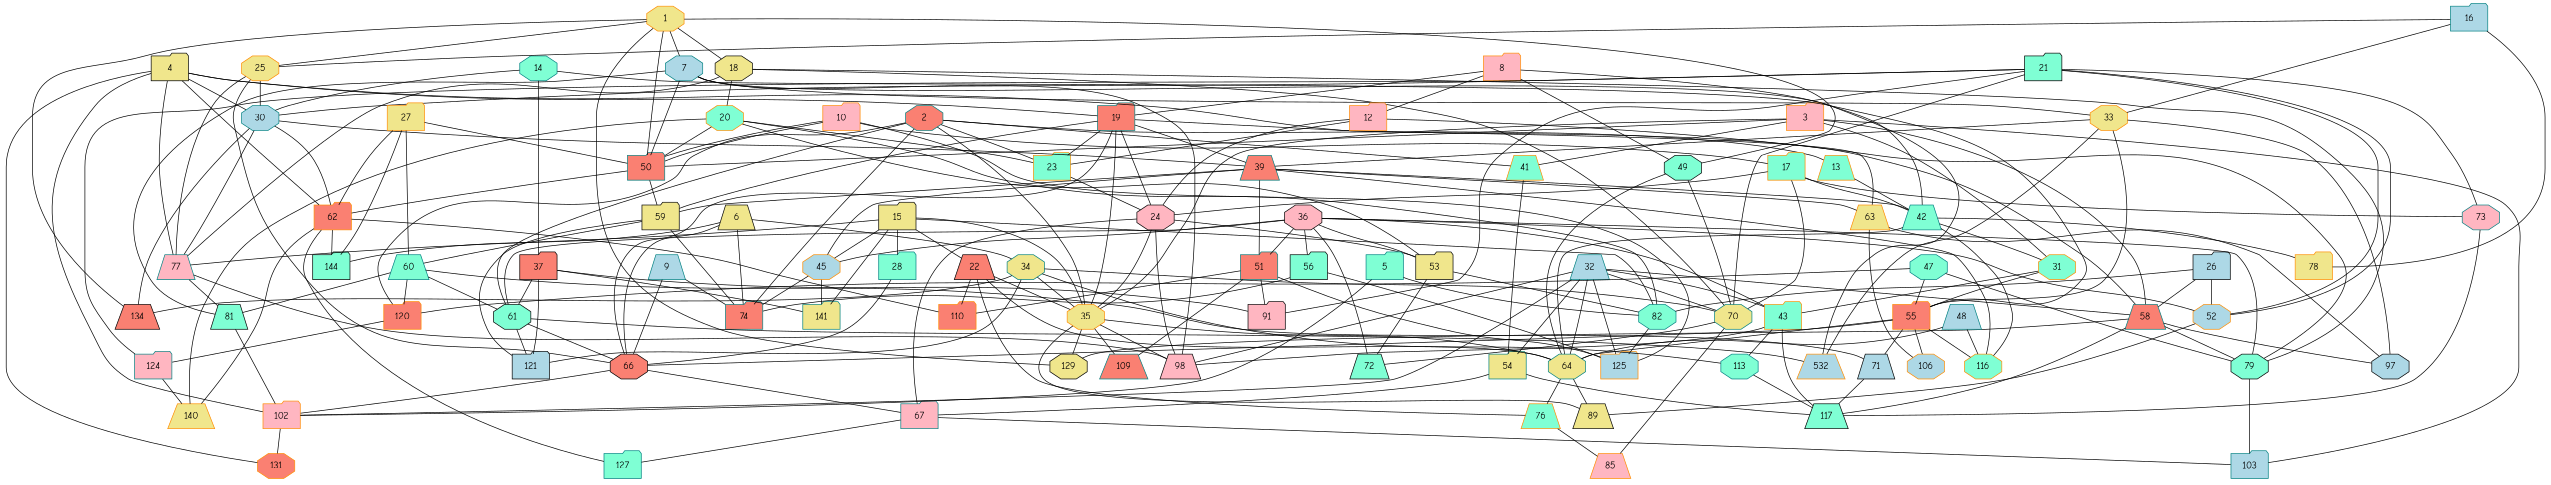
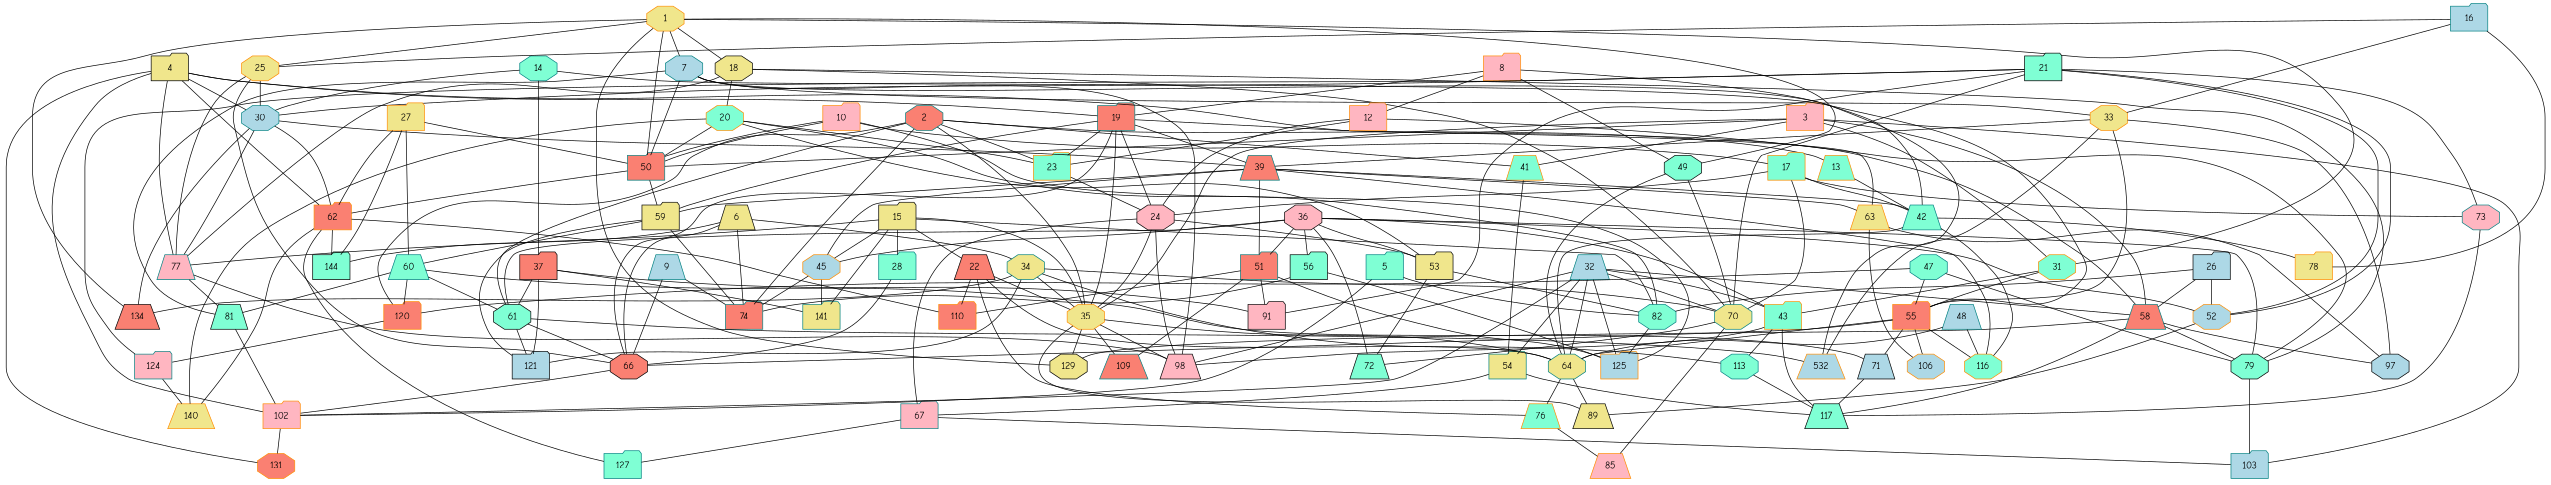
(2004, 246) -> (1698, 36)
(774, 391) -> none
